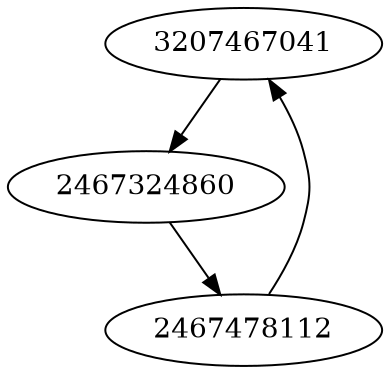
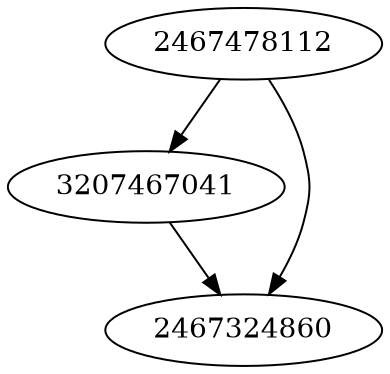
(189, 250) -> (309, 177)
